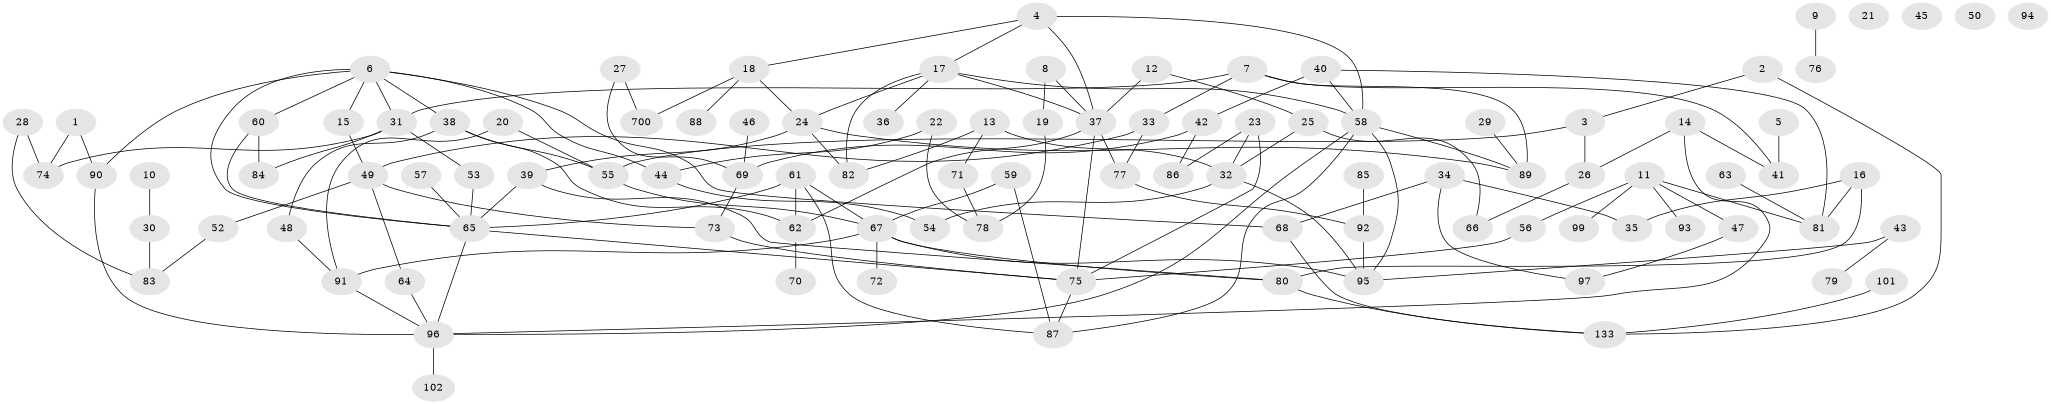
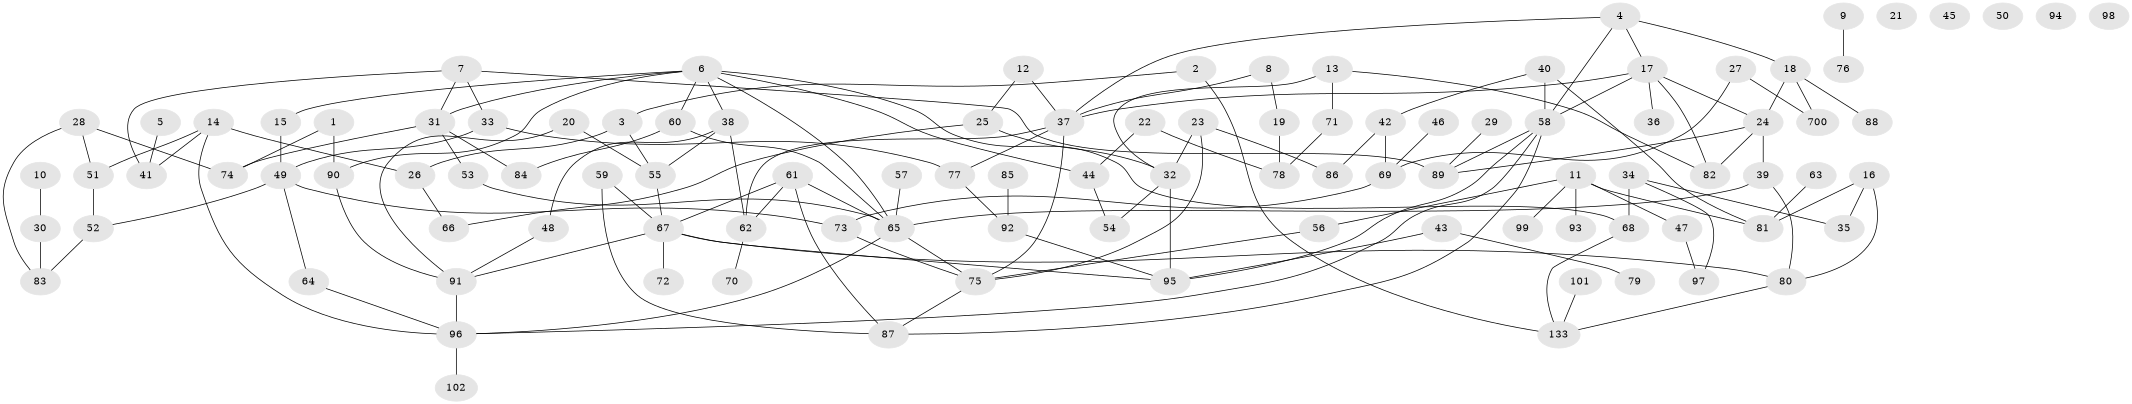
none -> (2109, 16)
none -> (94, 176)
(209, 323) -> (372, 249)
